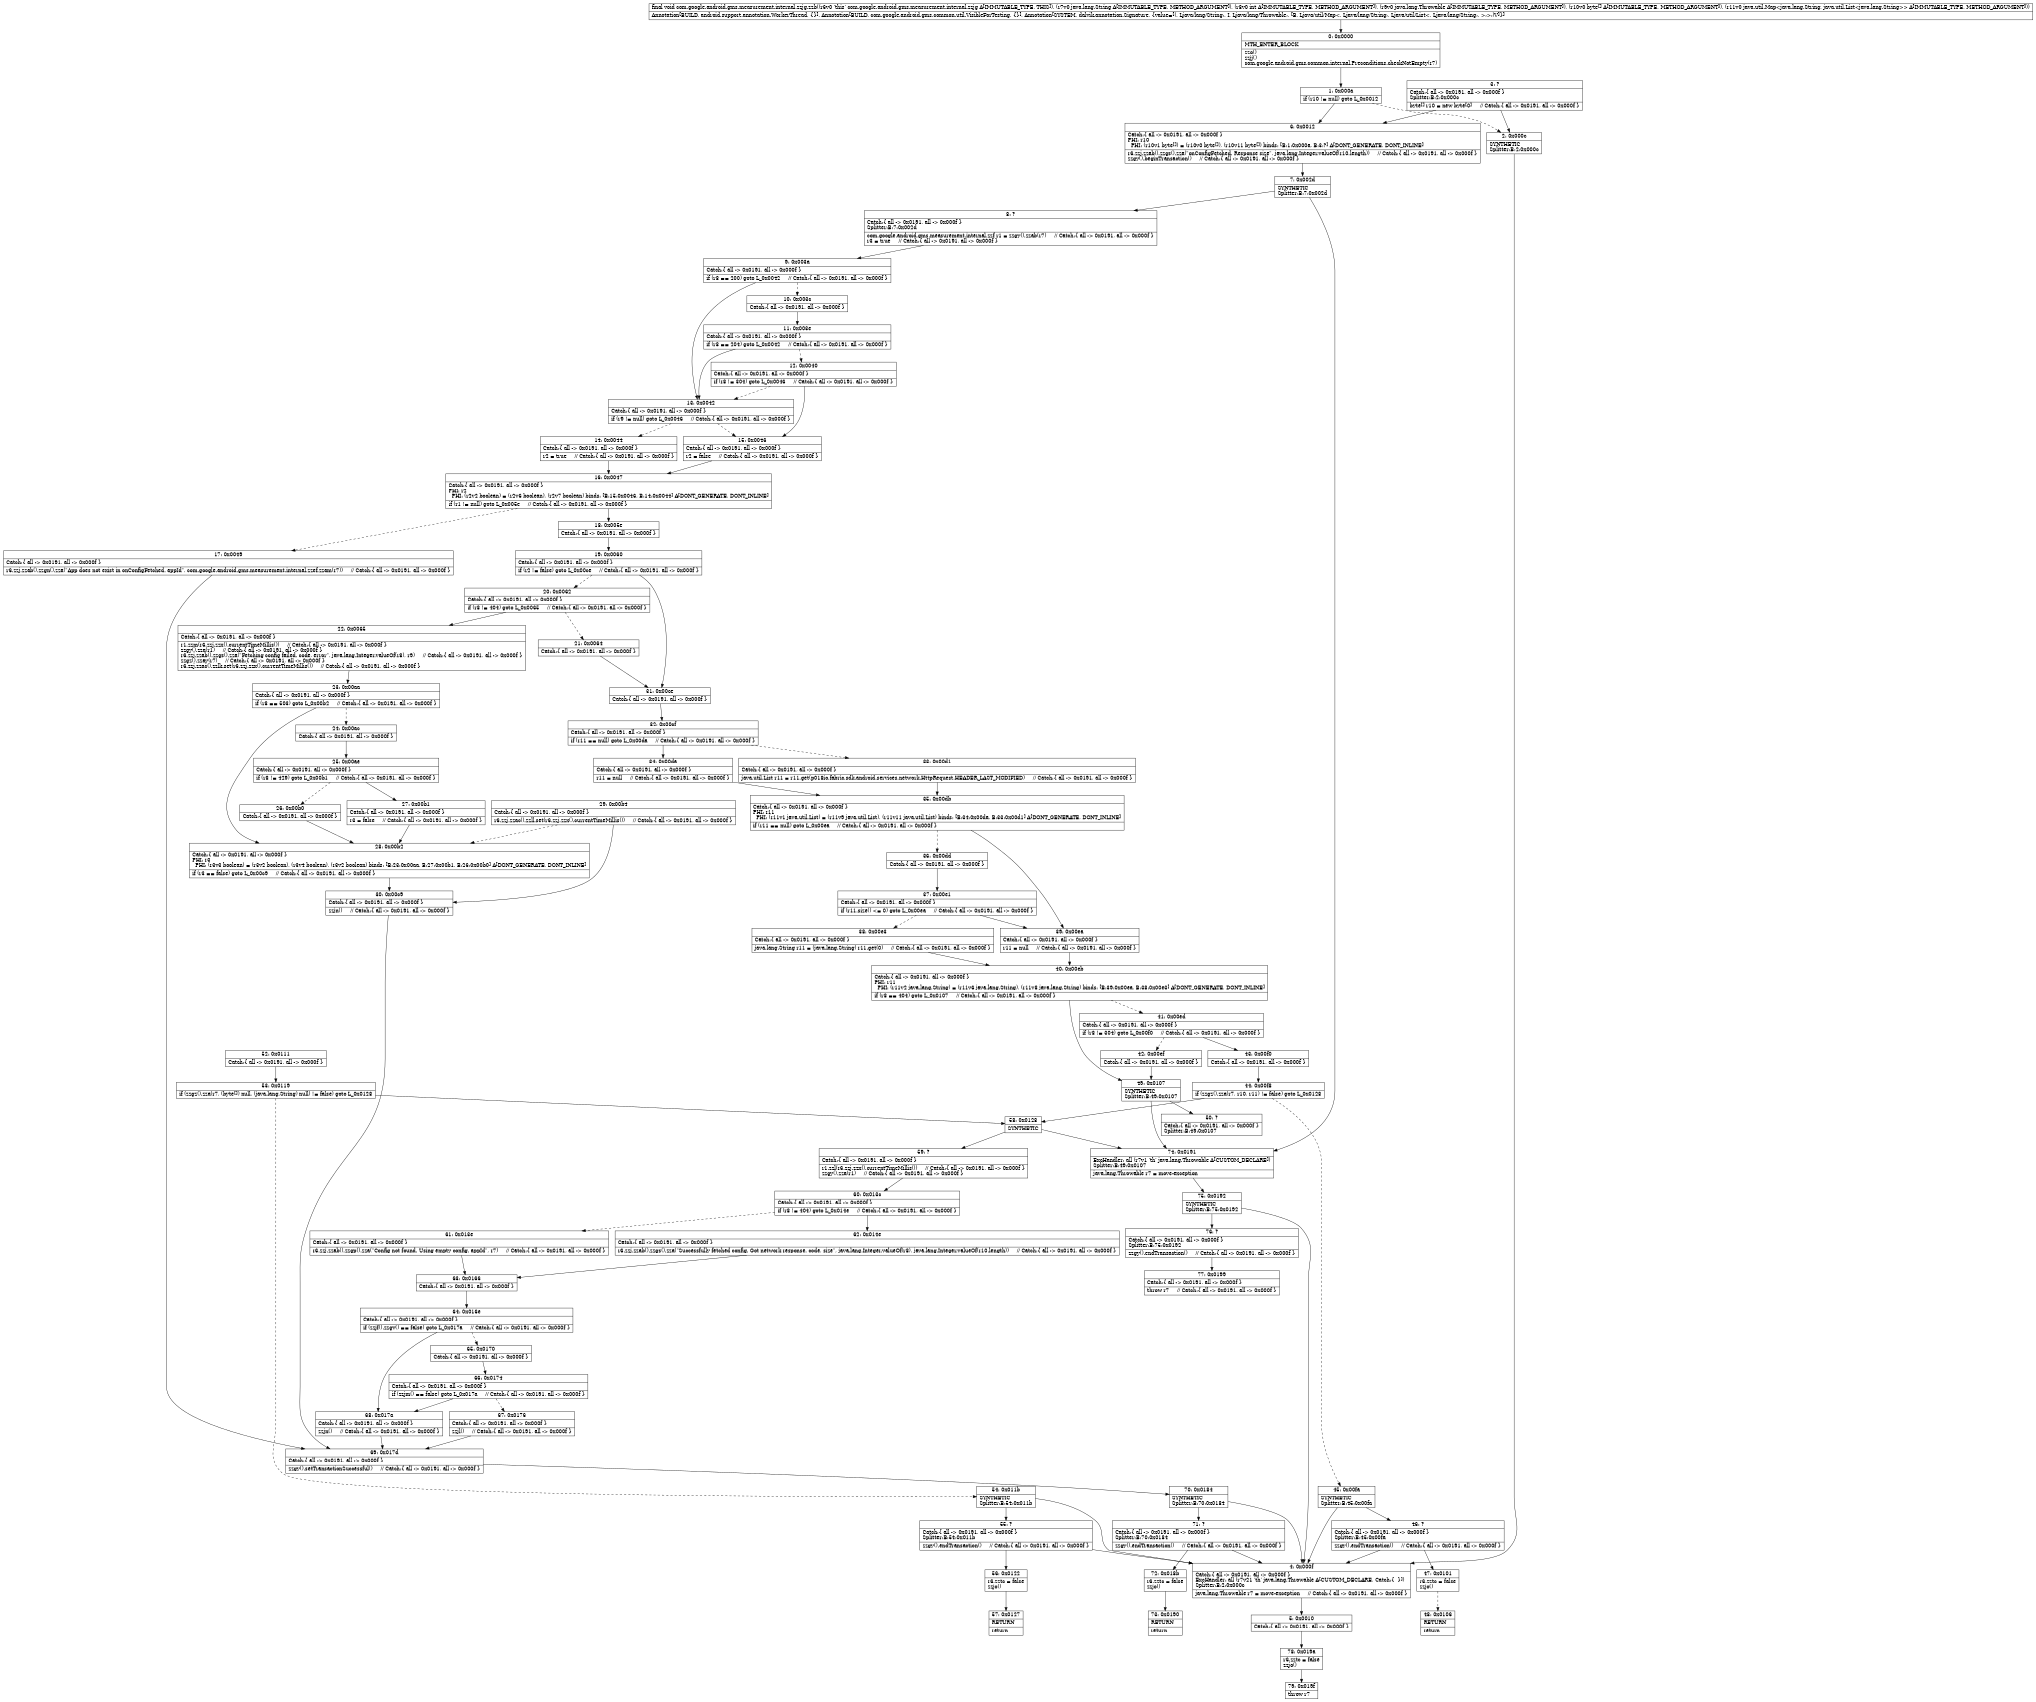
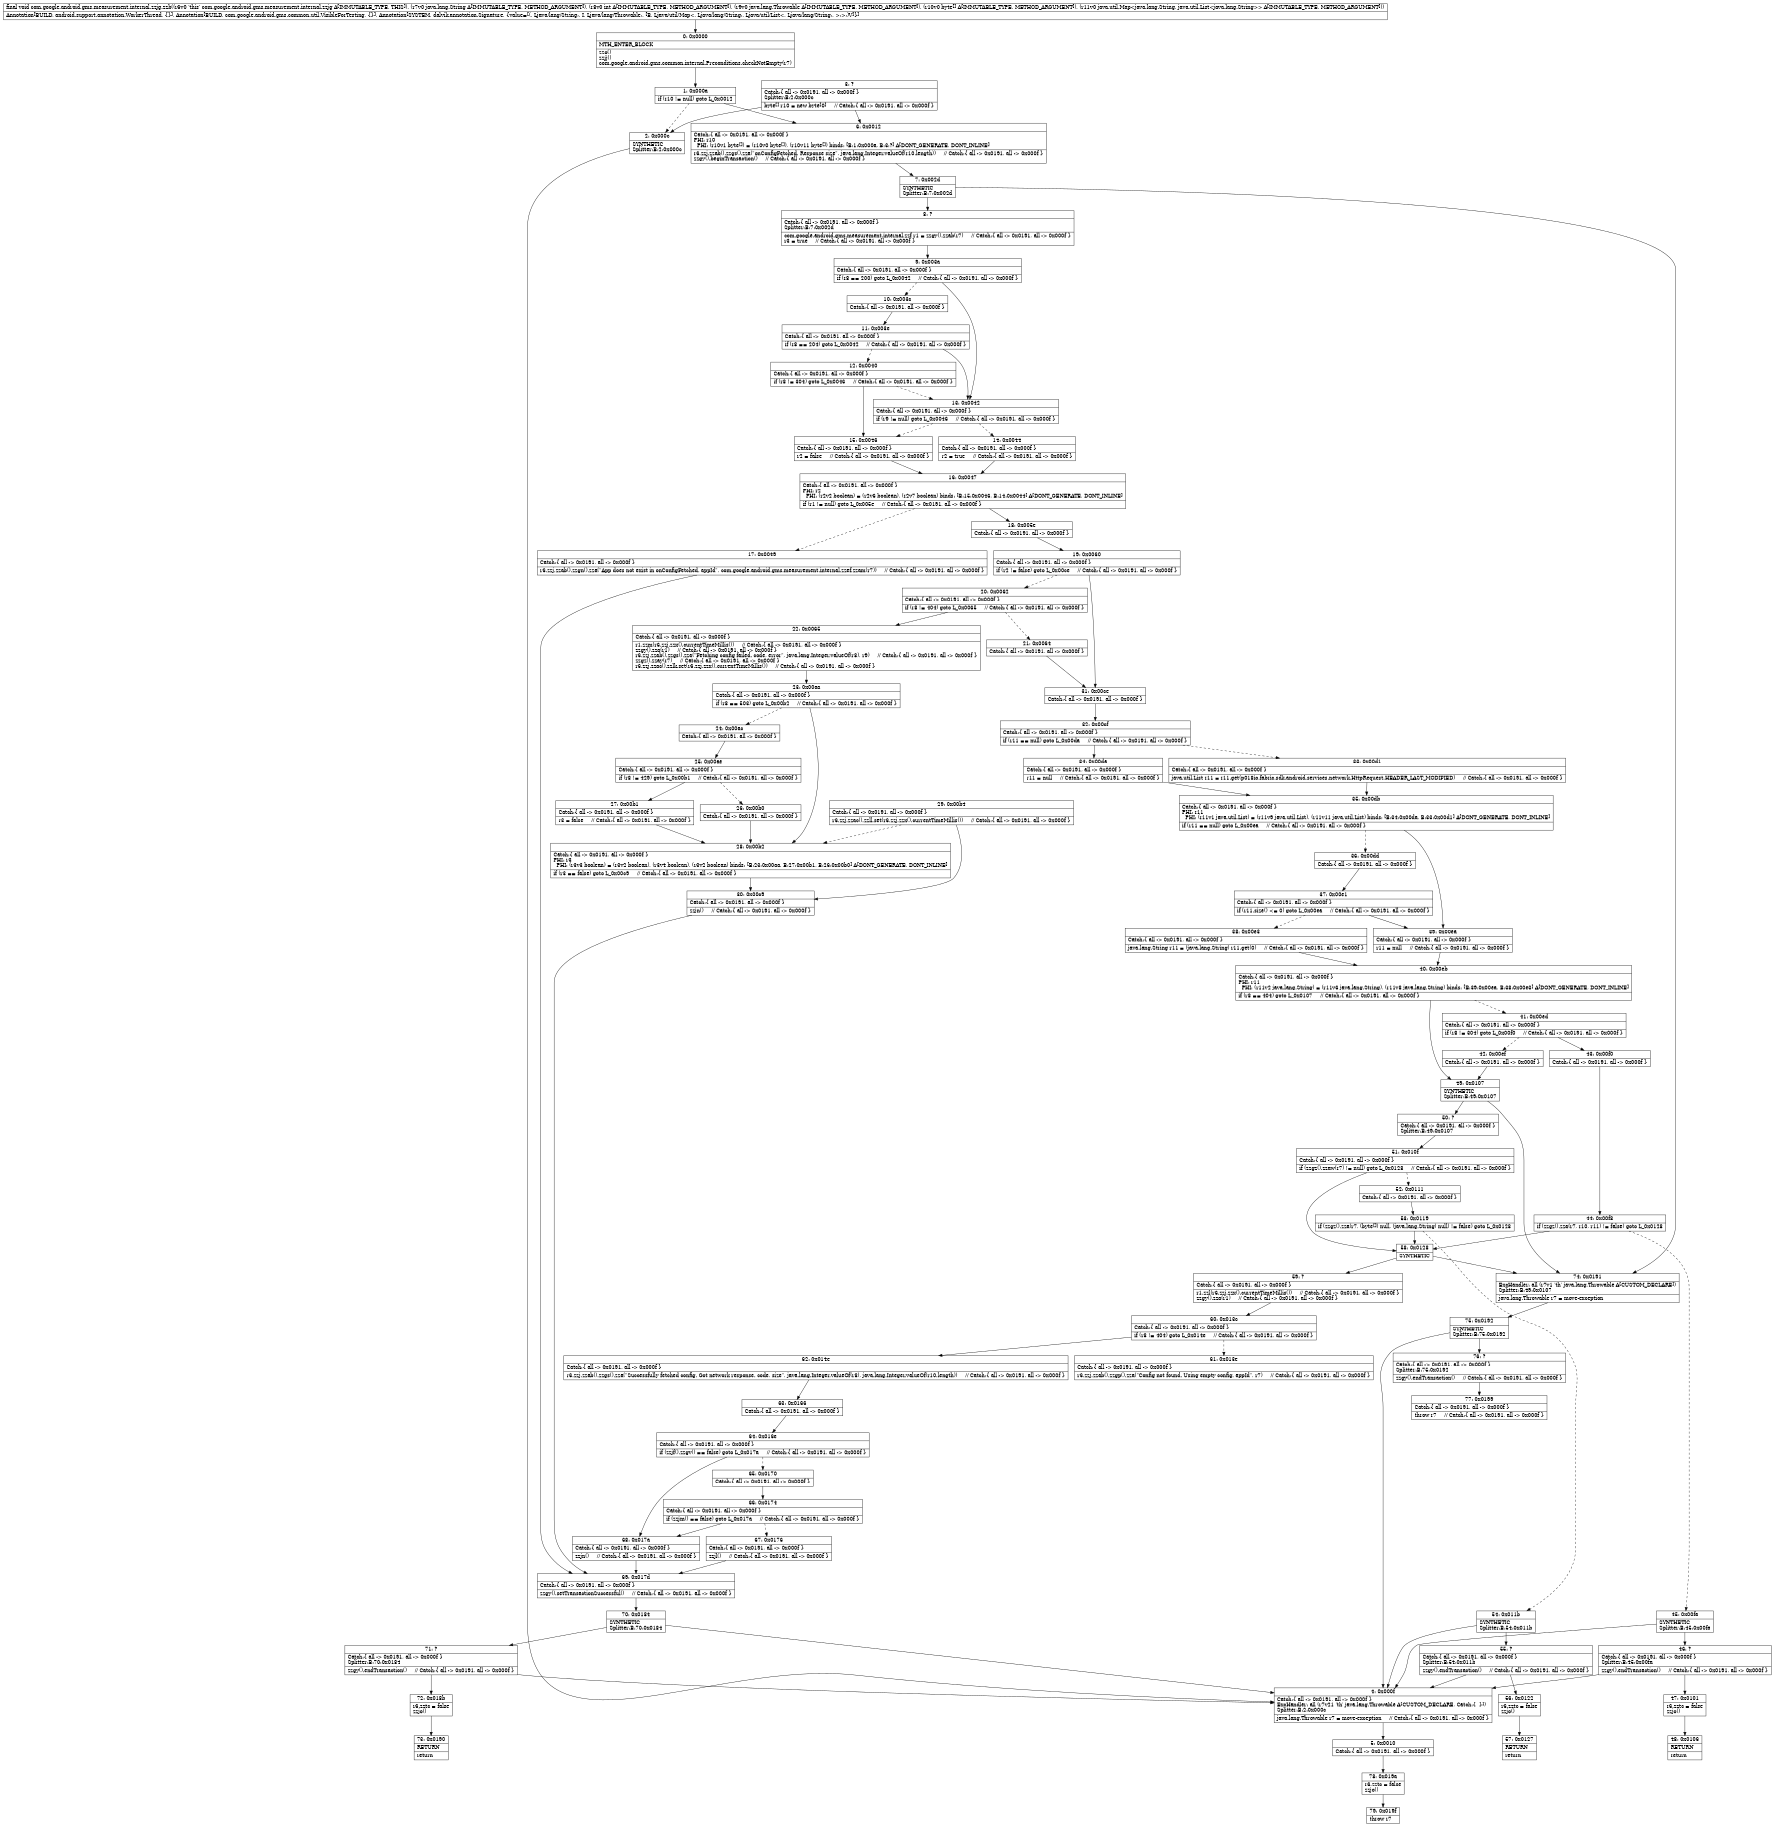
none -> (1405, 1161)
(463, 1263) -> none
(1438, 1599) -> (1685, 1724)
